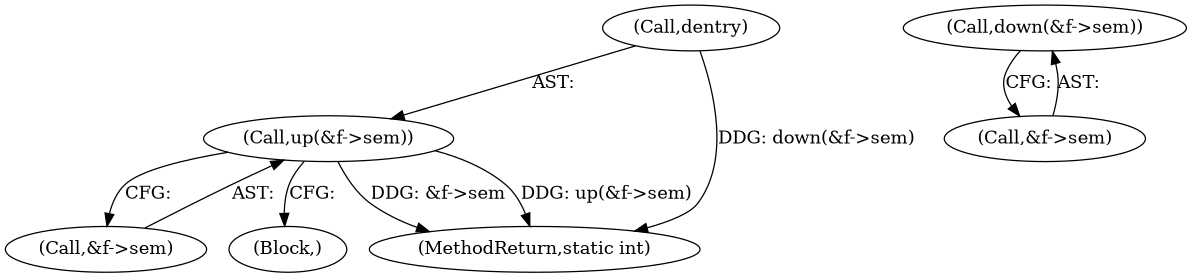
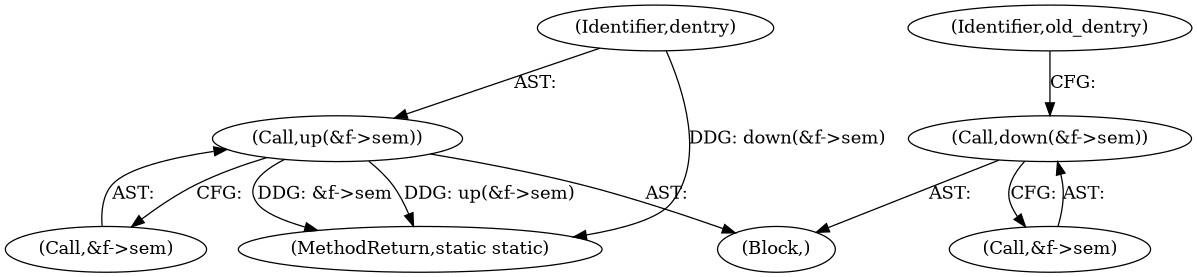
(691, 28) -> (656, 28)
none -> (1050, 28)
(315, 194) -> (670, 194)
none -> (913, 194)
(535, 249) -> (420, 249)
